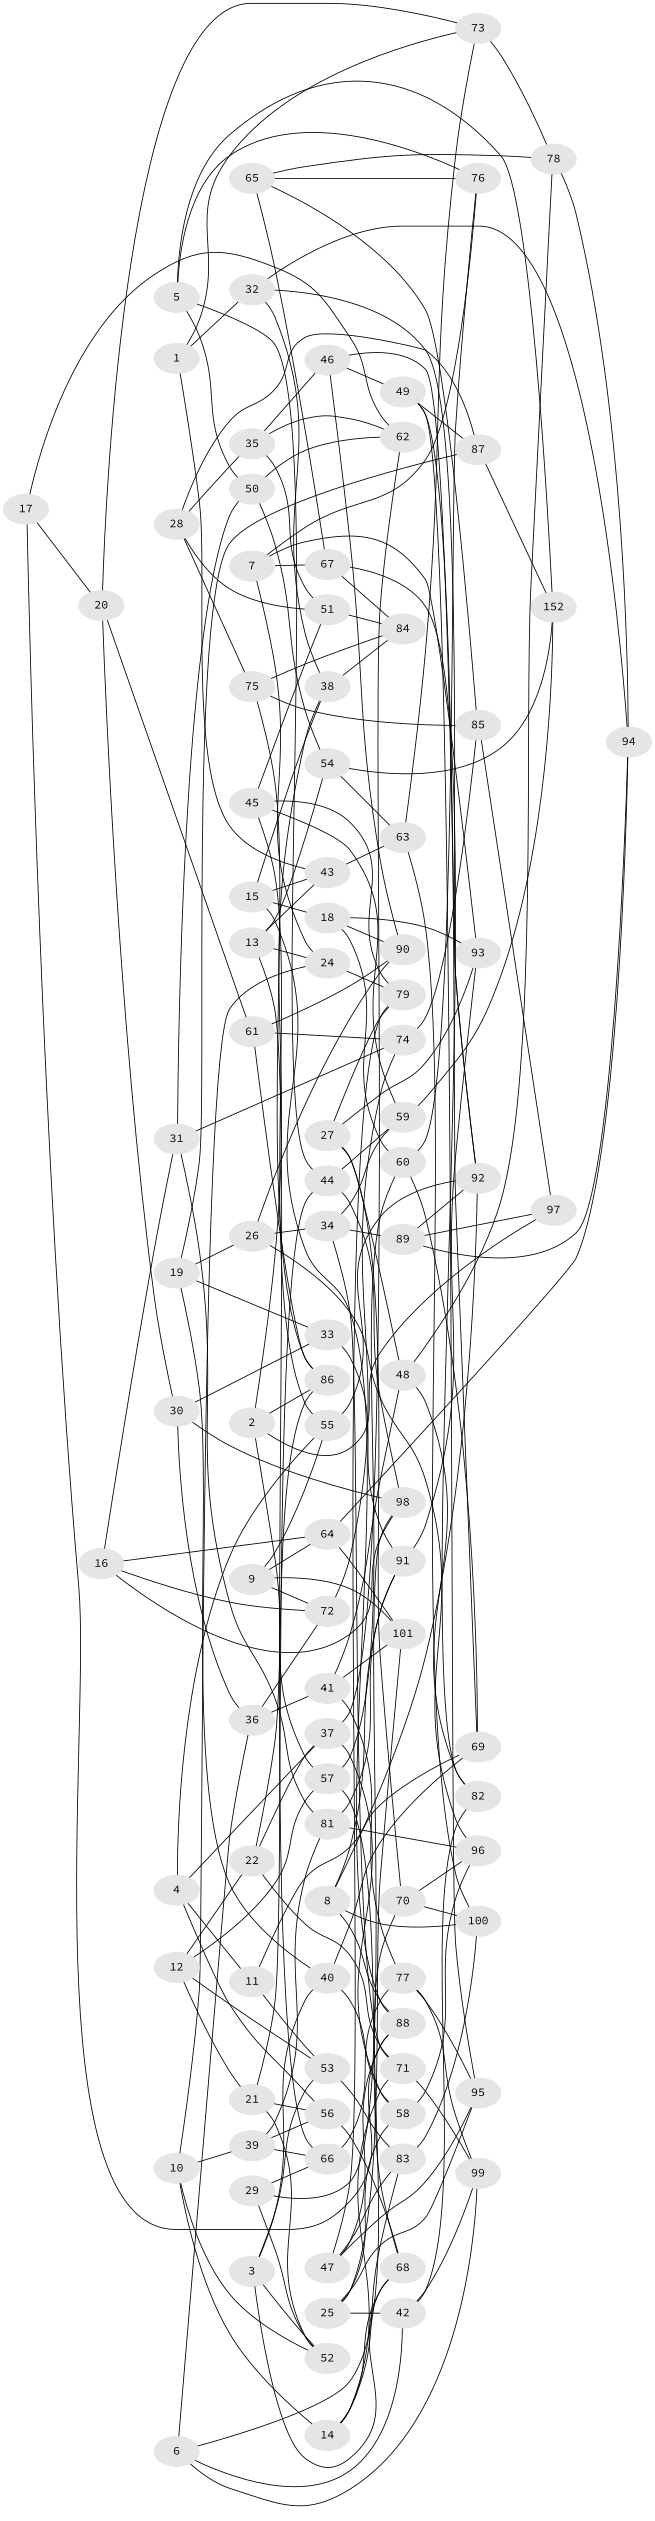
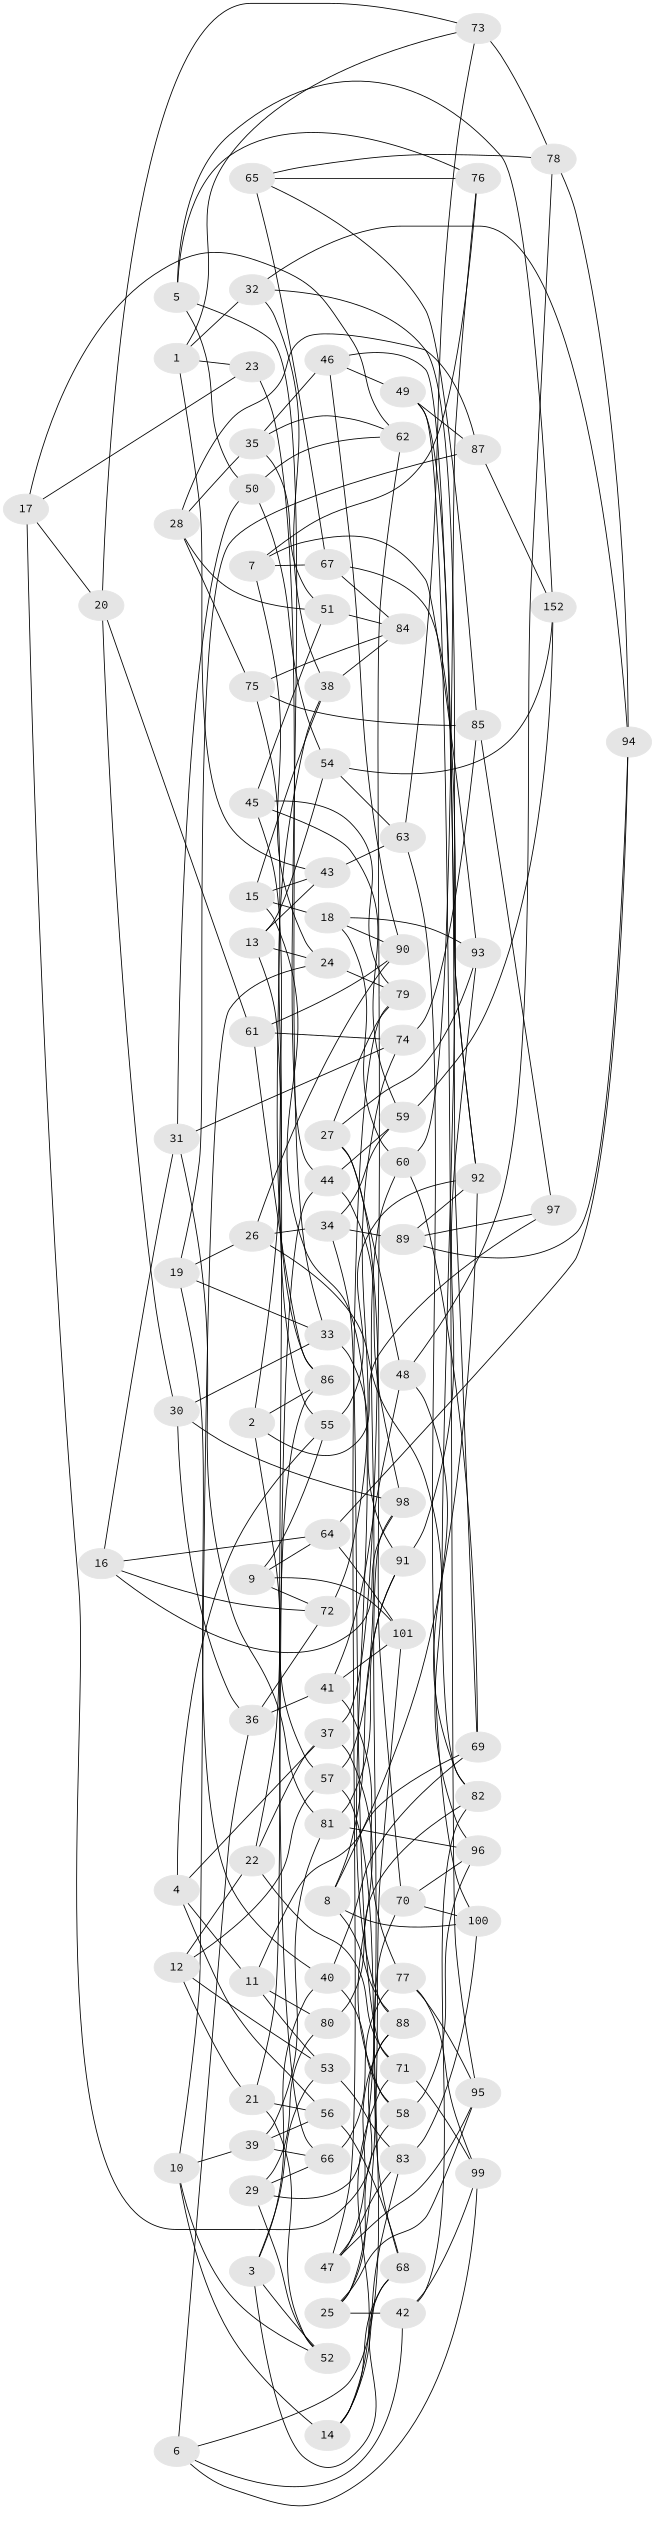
none -> (252, 367)
none -> (327, 2023)
